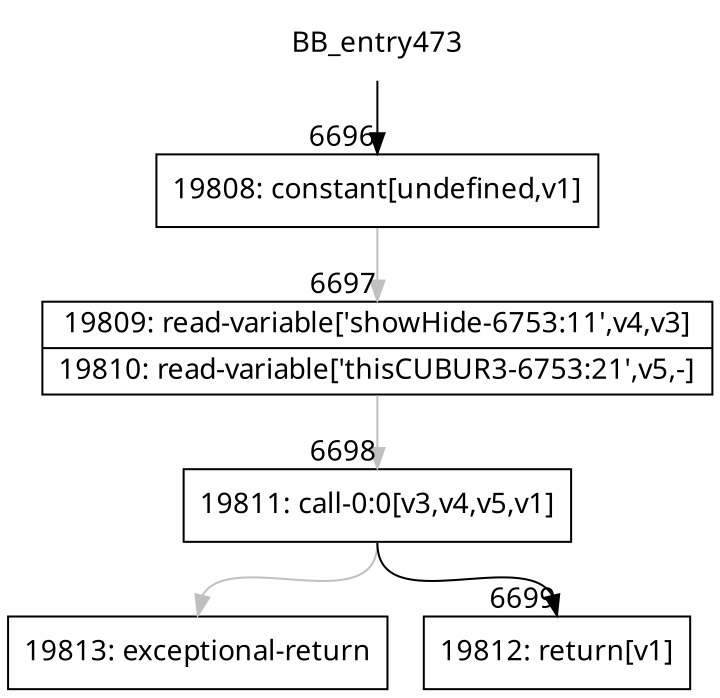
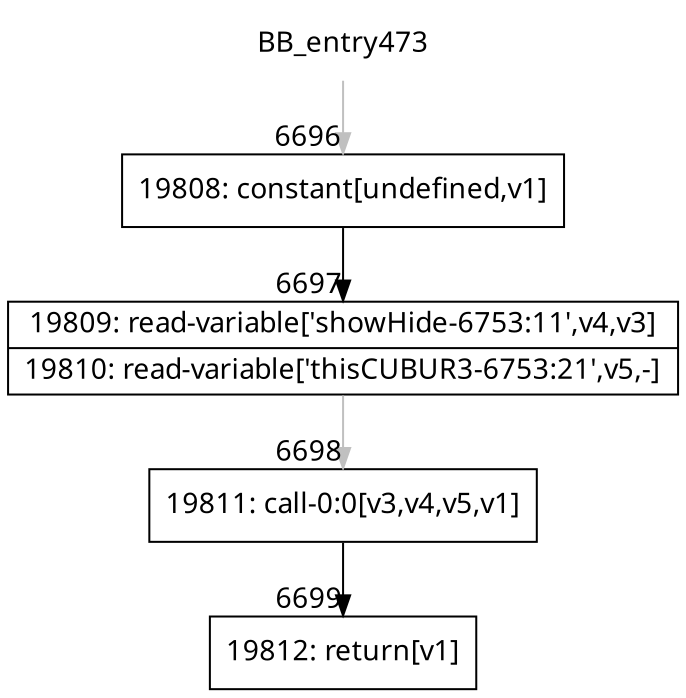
(377, 107) -> (343, 107)
(377, 254) -> (343, 254)
(198, 653) -> none
